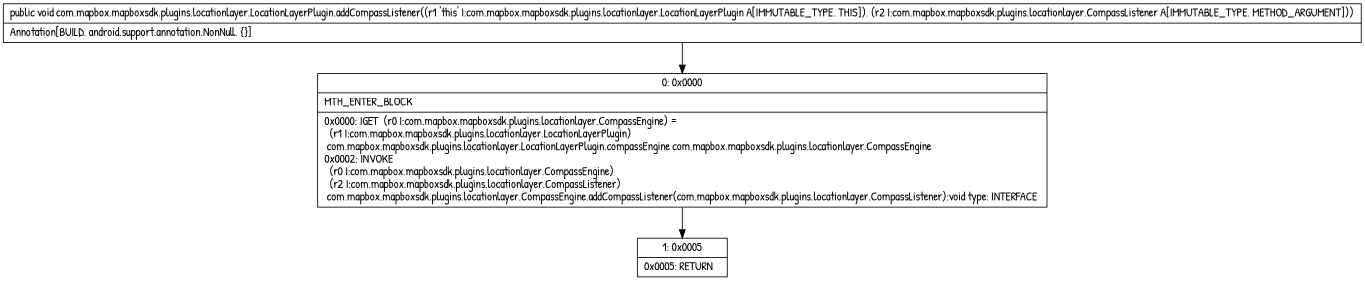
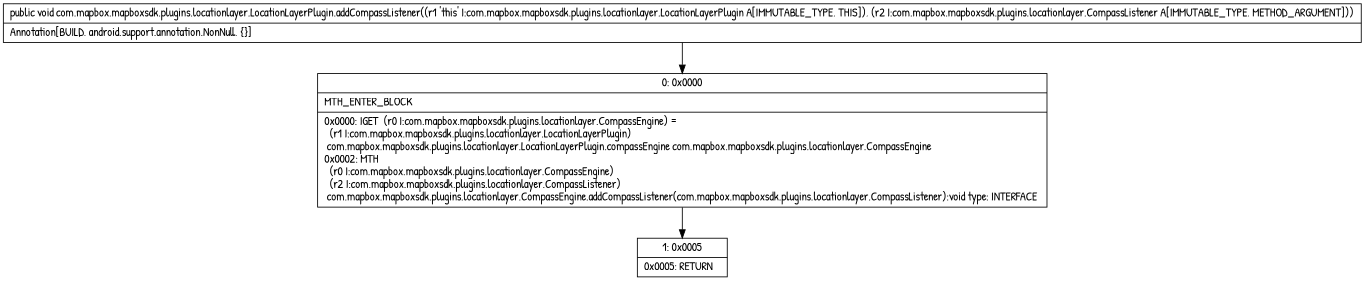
(361, 159) -> (354, 159)
